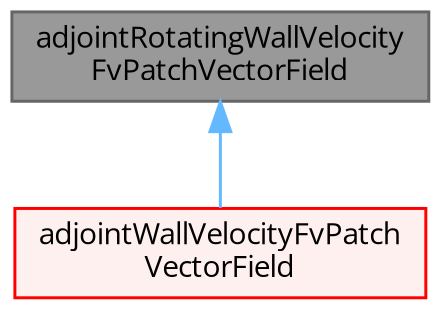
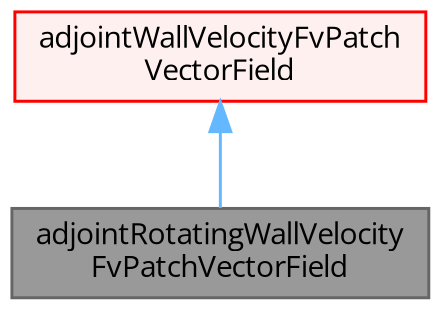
(220, 170) -> (220, 170)
